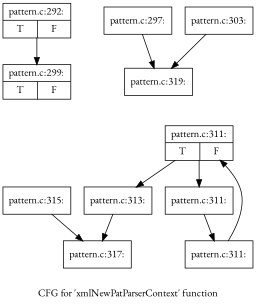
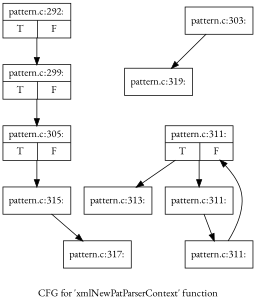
(138, 21) -> none
none -> (37, 143)
(109, 224) -> none
